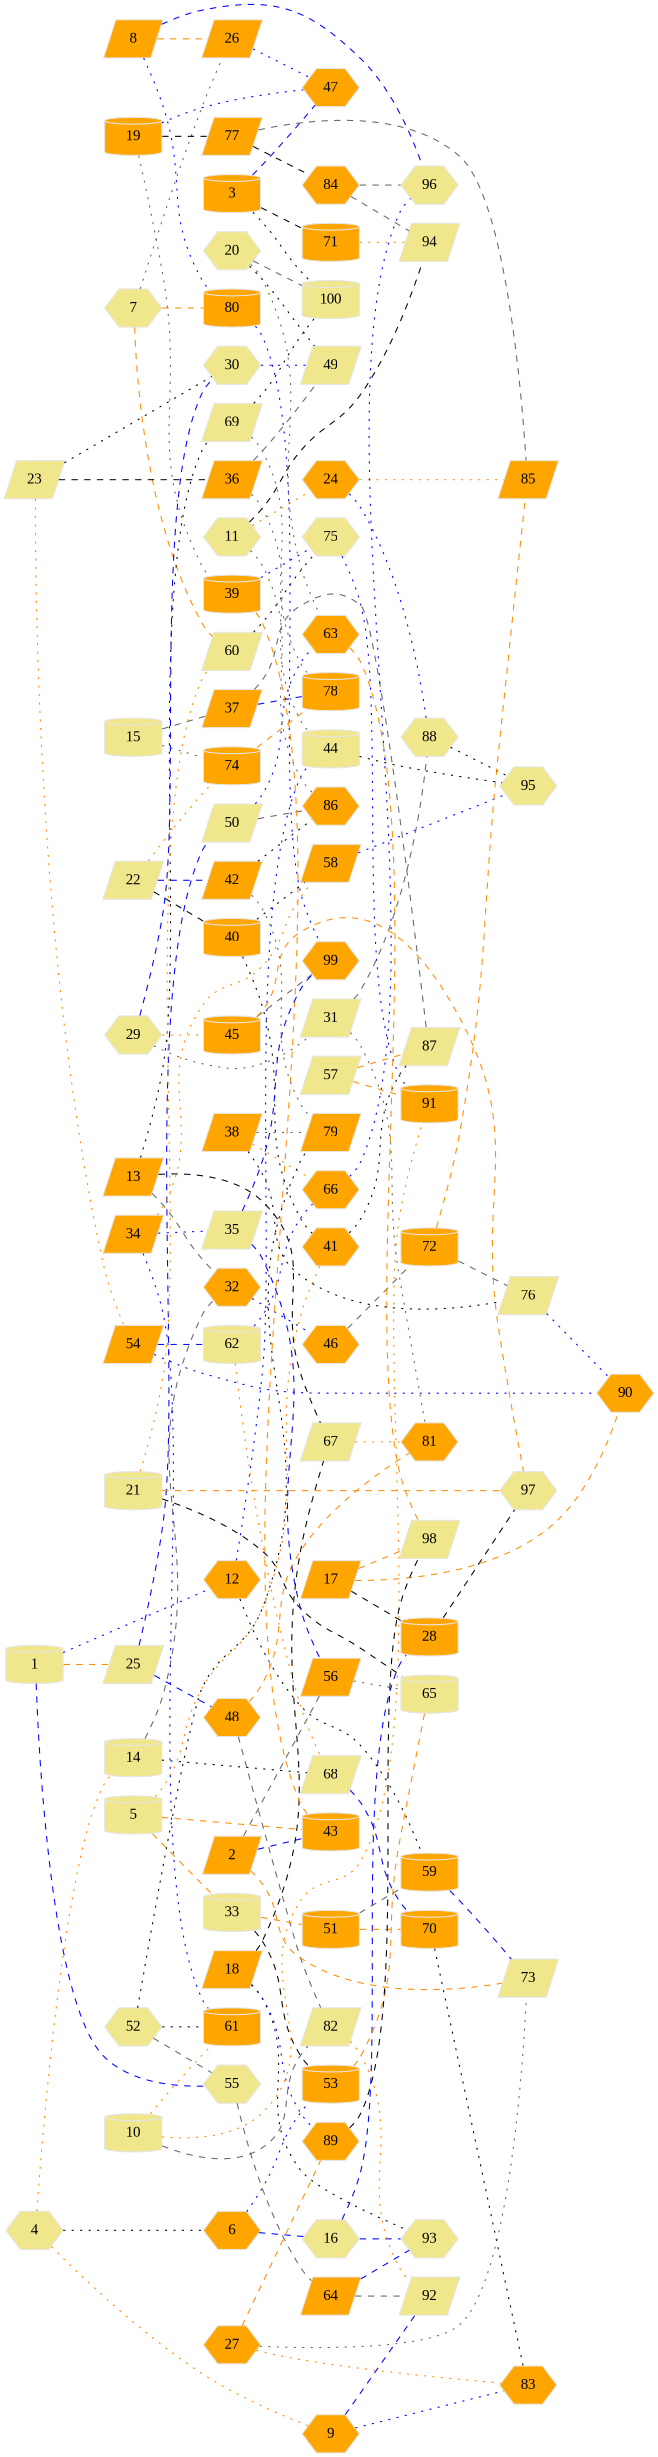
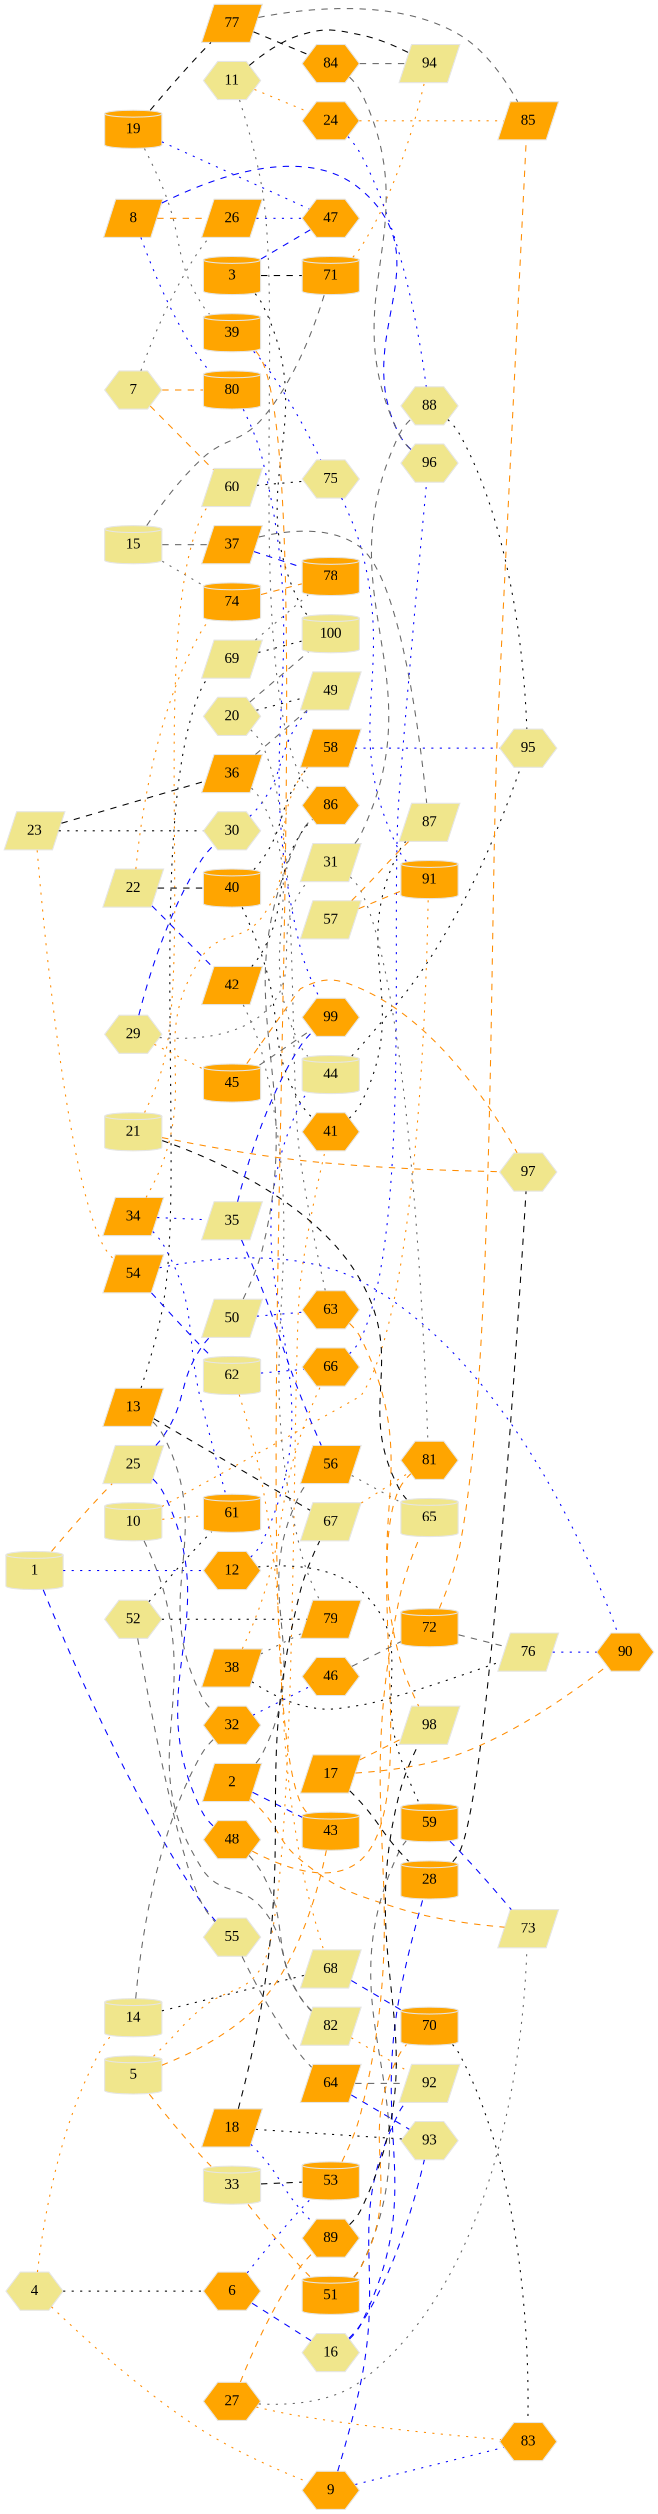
none -> (260, 421)
